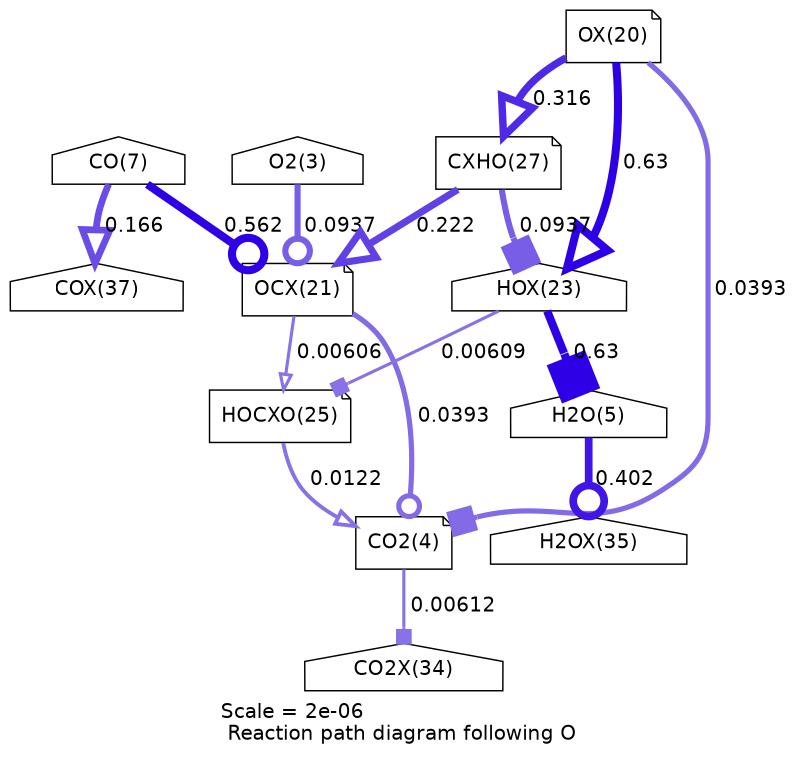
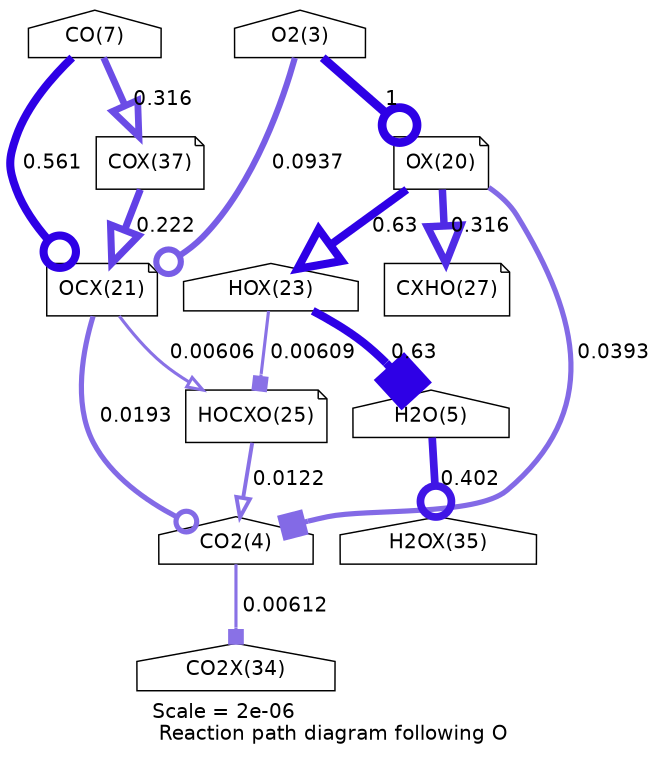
none -> (354, 86)
(506, 214) -> none
(413, 217) -> (133, 210)
(132, 226) -> (160, 100)
(251, 226) -> (50, 163)
(97, 290) -> (150, 163)
(451, 416) -> (133, 416)
(404, 543) -> (236, 543)
